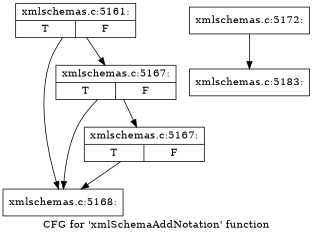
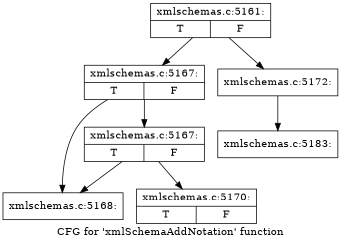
(44, 108) -> (243, 51)
none -> (197, 206)
